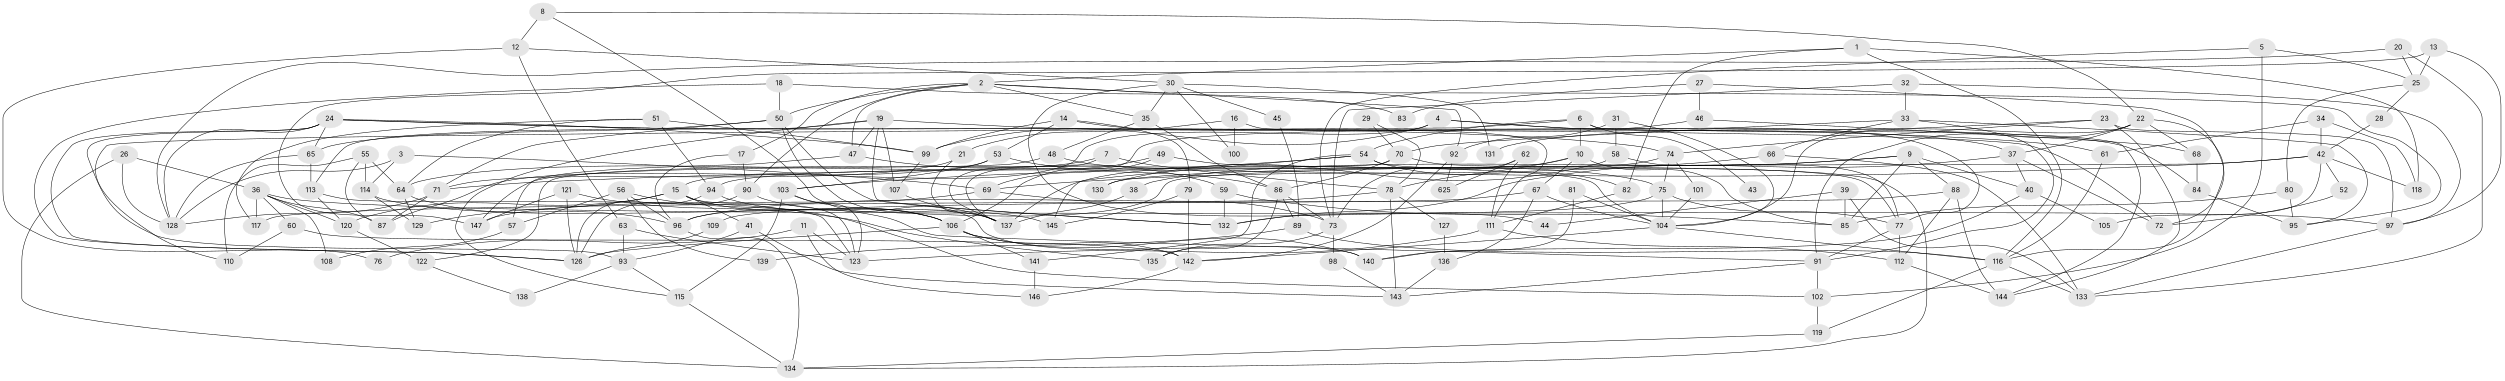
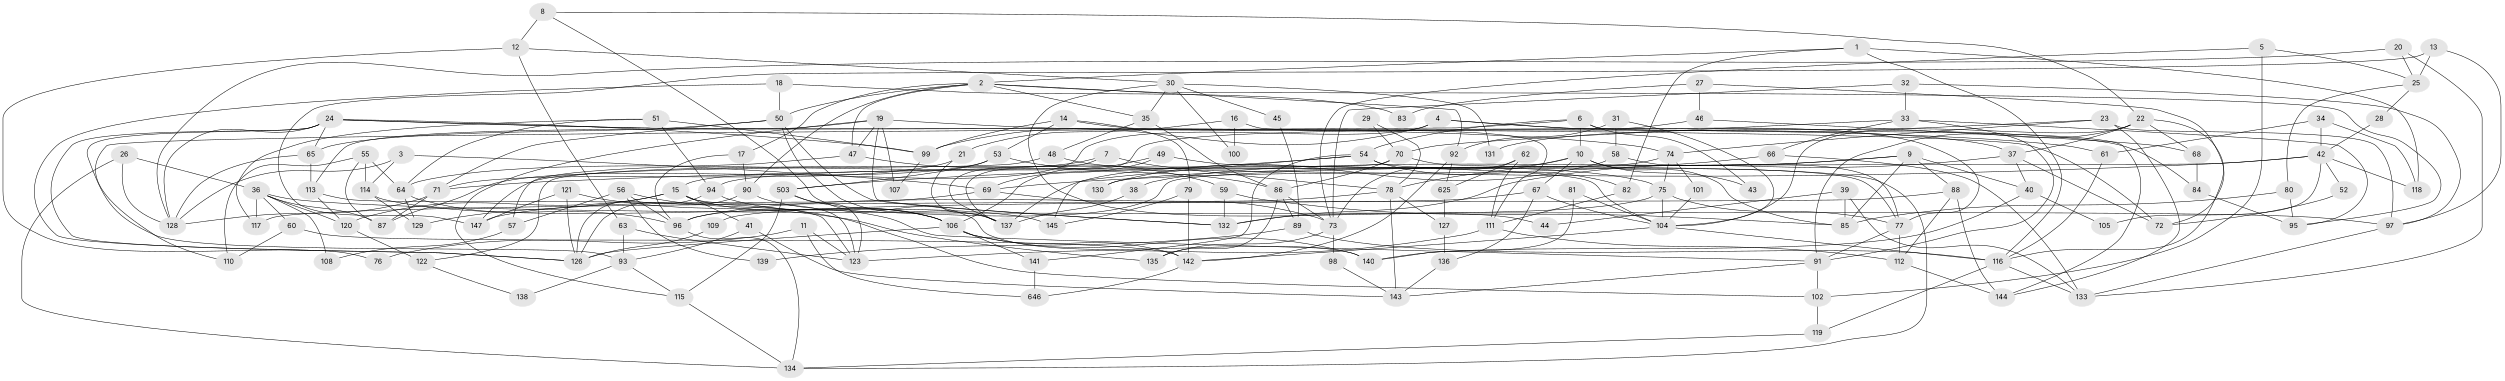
none -> (1655, 173)
(783, 190) -> (783, 190)
(951, 208) -> none
none -> (1444, 208)
(1035, 298) -> (1035, 298)
